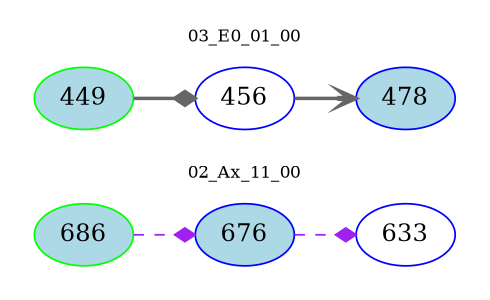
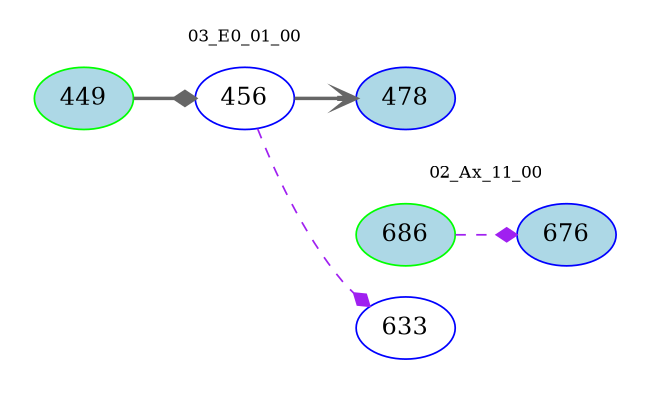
(315, 235) -> (298, 215)
